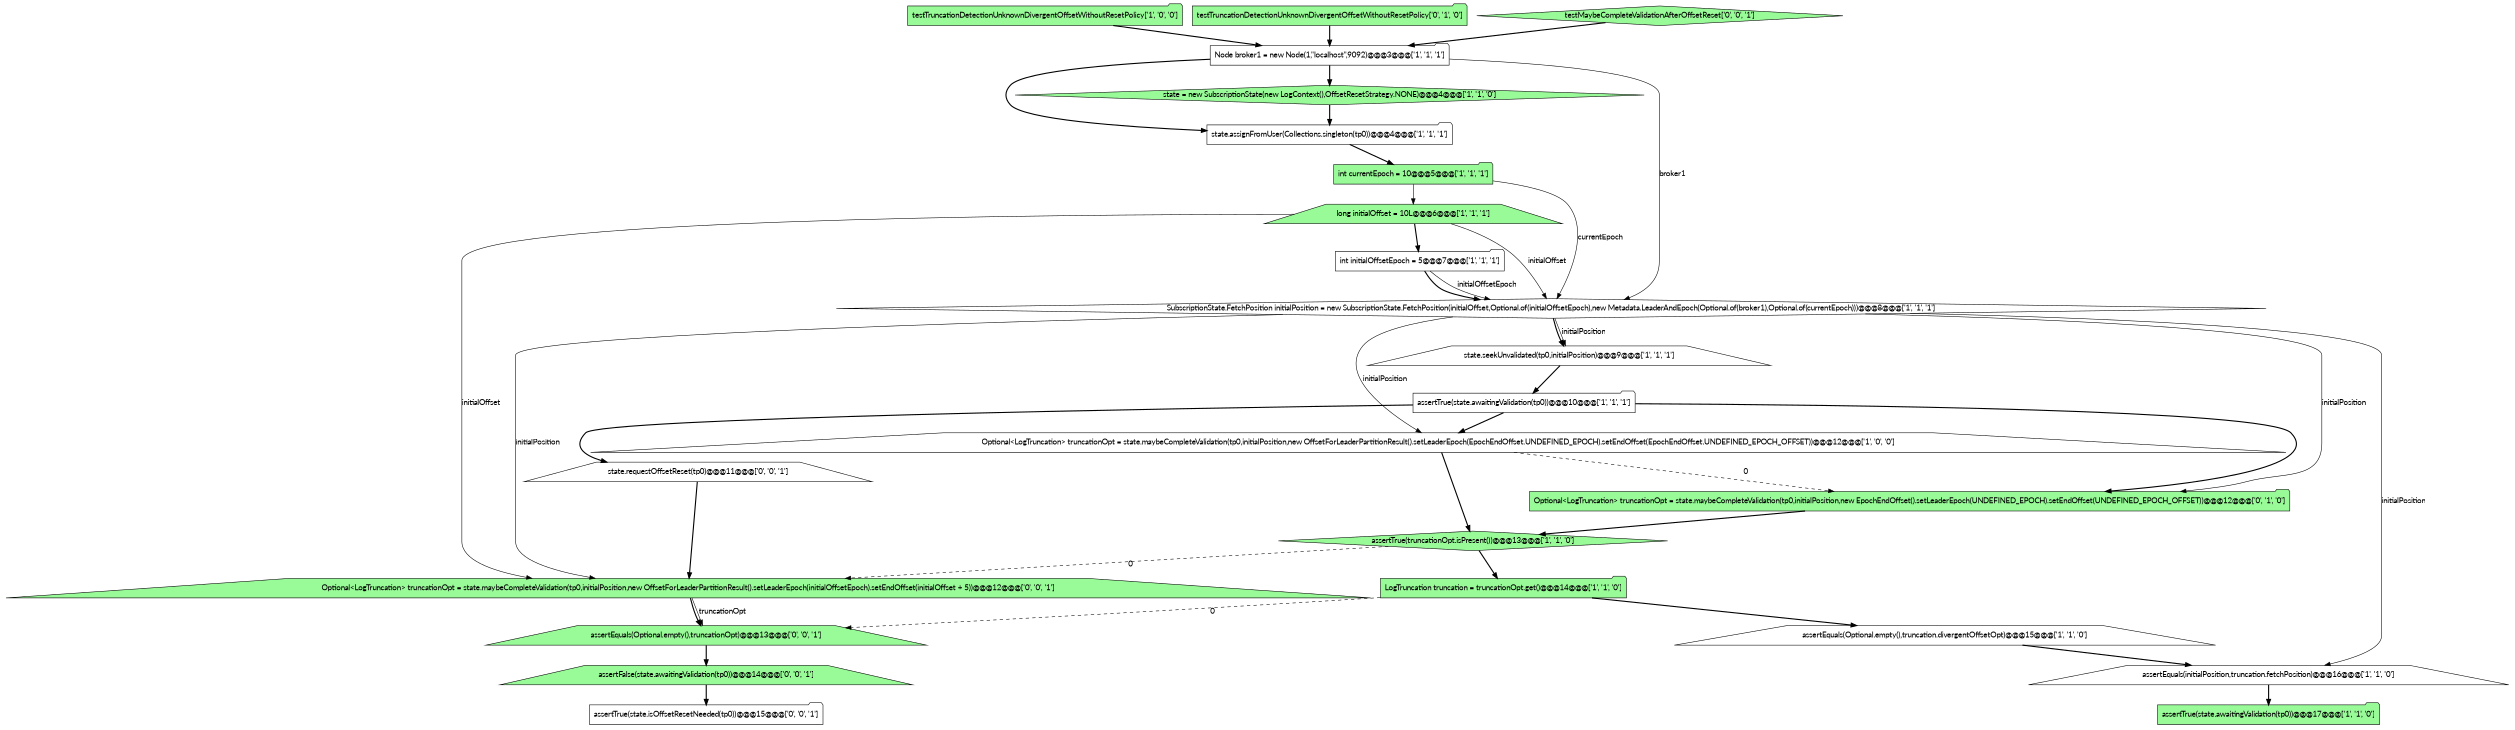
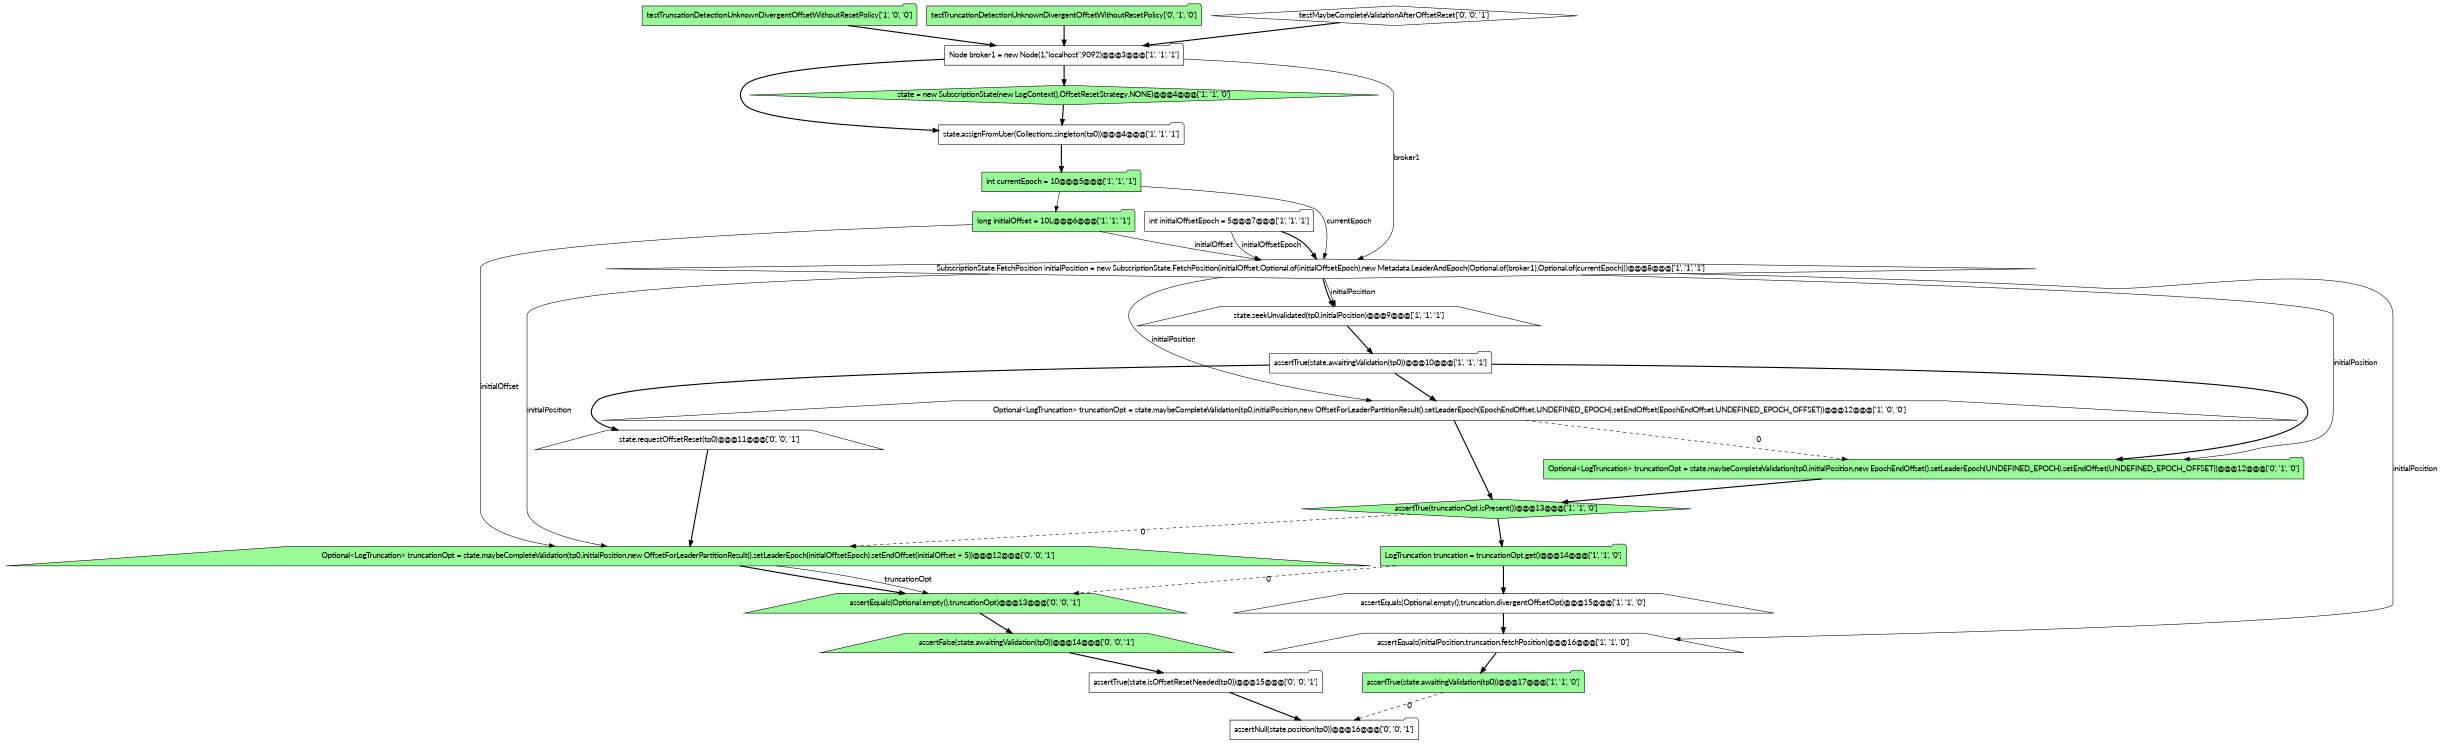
(1660, 16) -> (1394, 16)
(1413, 214) -> (1054, 222)
(1416, 235) -> none
none -> (1324, 730)
